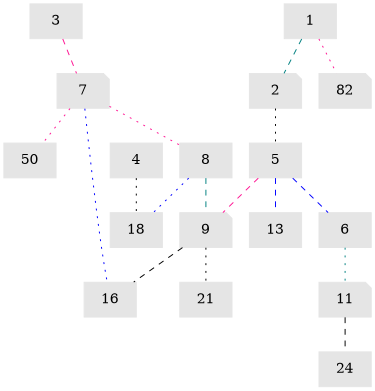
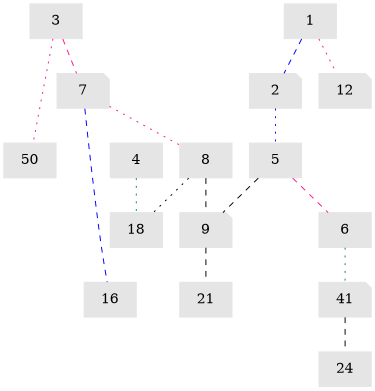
(293, 56) -> (293, 56)
(345, 91) -> (345, 91)
(56, 126) -> (43, 91)
(275, 126) -> (275, 126)
(136, 195) -> (136, 195)
(171, 195) -> (171, 195)
(206, 195) -> (206, 195)
(241, 195) -> (241, 195)
(310, 195) -> (310, 195)
(95, 196) -> (95, 196)
(275, 230) -> none
(158, 265) -> none
(206, 265) -> (206, 265)
(345, 300) -> (345, 300)
